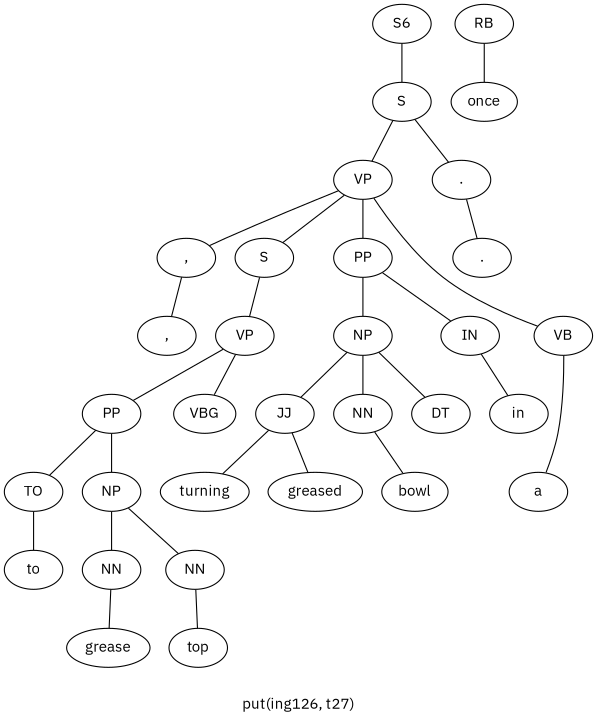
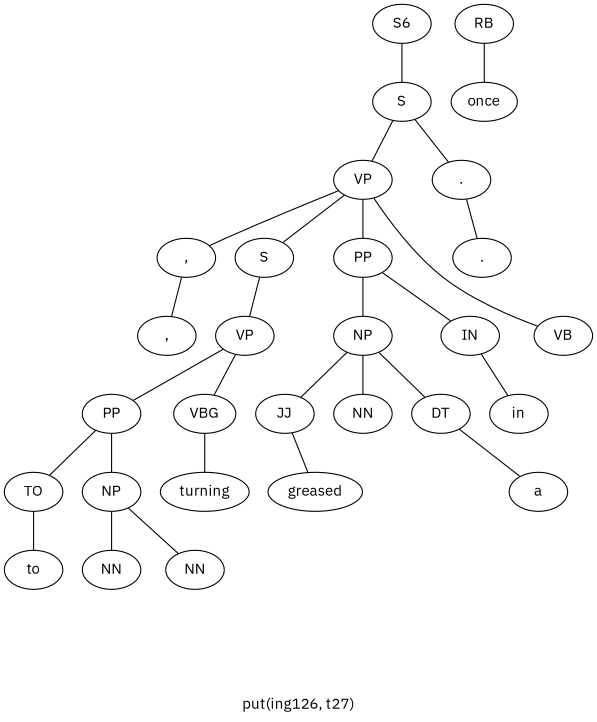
(561, 415) -> (490, 453)
(246, 452) -> (205, 453)
(415, 492) -> none
(108, 648) -> none
(198, 648) -> none
